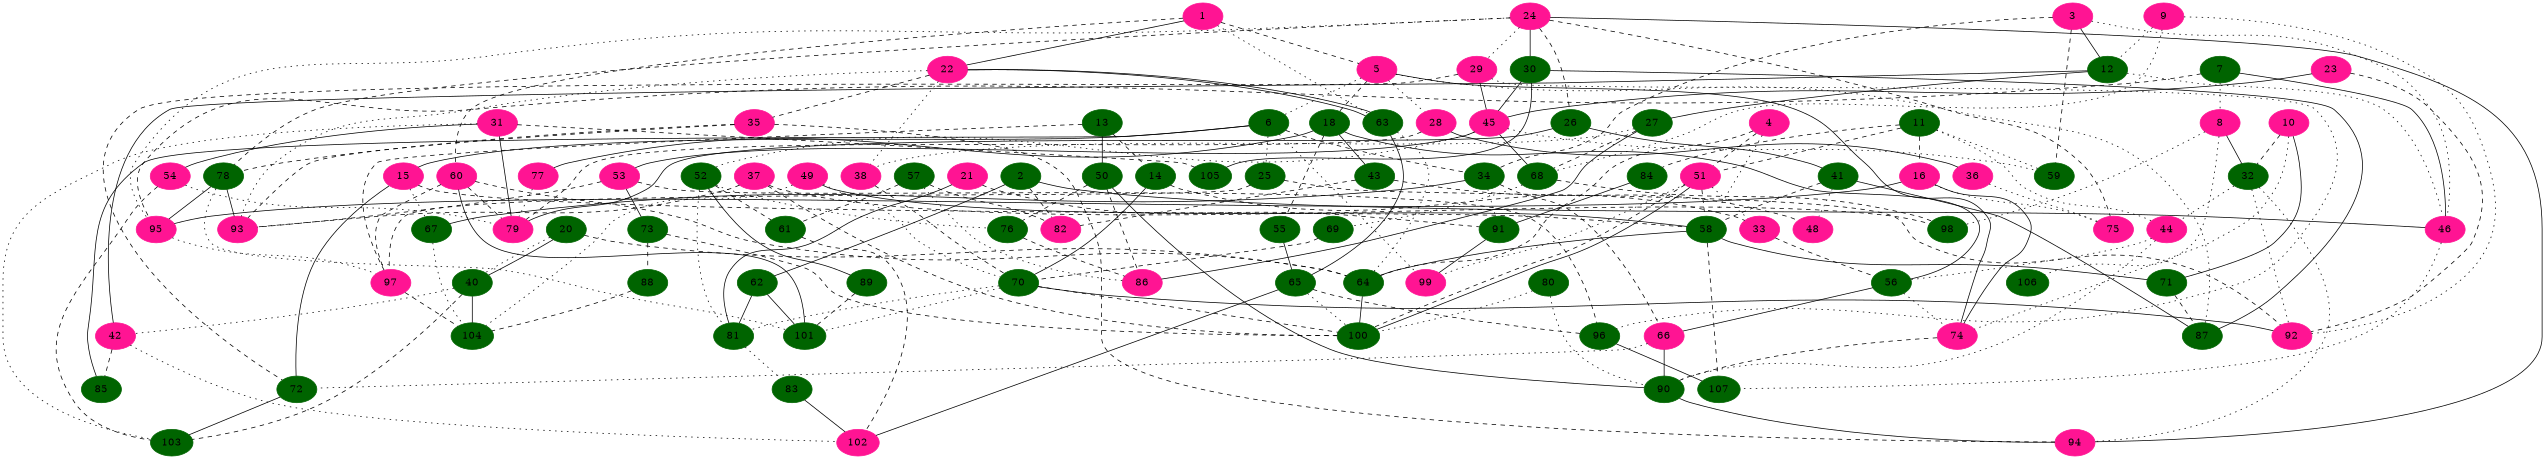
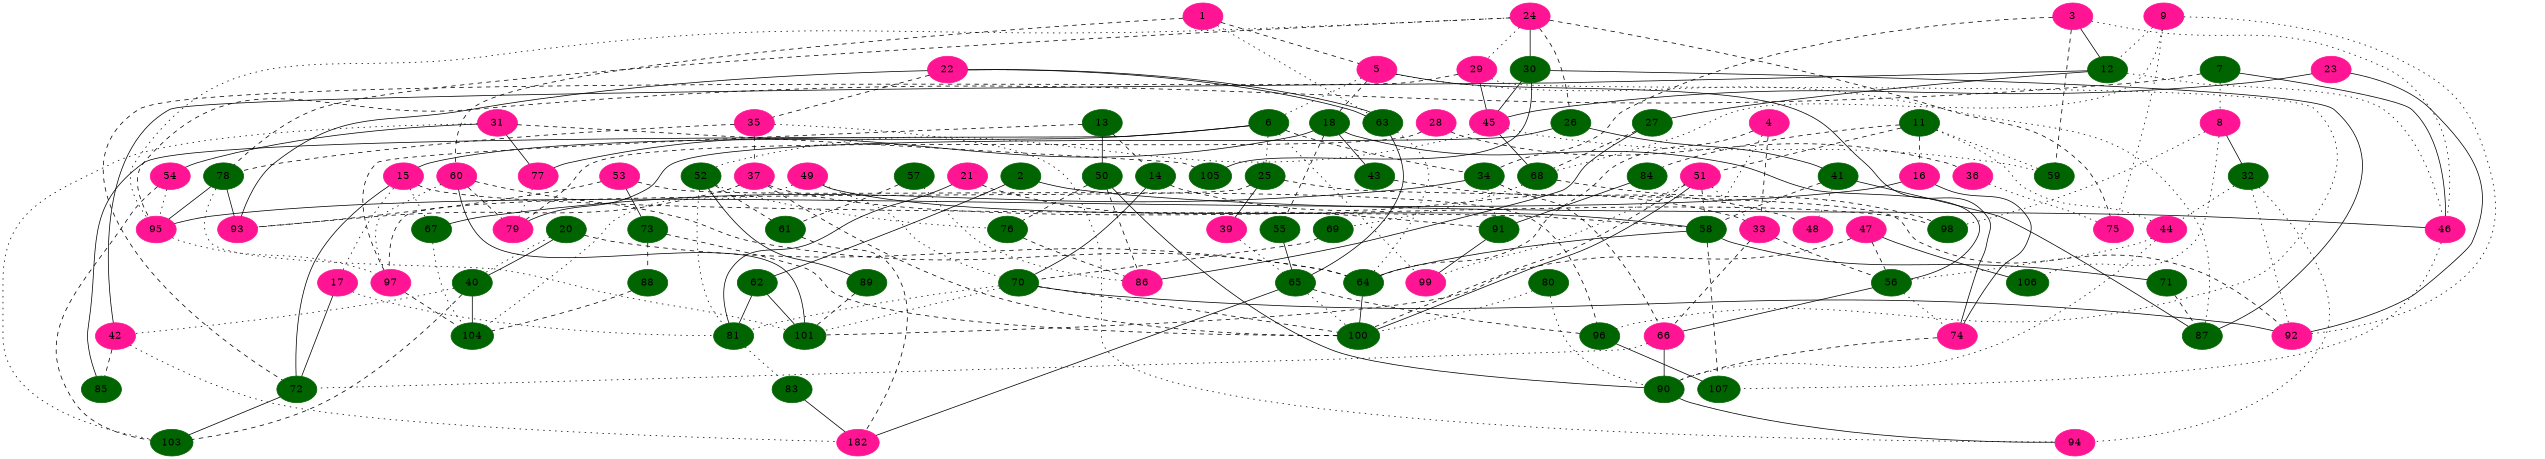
(1064, 45) -> none
(2302, 48) -> none
(1403, 93) -> none
(528, 101) -> (528, 101)
(2289, 123) -> none
(480, 141) -> (754, 150)
(1781, 145) -> (1781, 145)
(1224, 153) -> none
(1728, 154) -> (1764, 180)
(505, 176) -> (514, 145)
(861, 176) -> none
(2016, 204) -> (2144, 124)
(285, 206) -> (163, 203)
(2480, 218) -> (2480, 218)
(378, 222) -> (394, 208)
(1061, 229) -> none
none -> (1227, 229)
none -> (1866, 229)
none -> (1716, 279)
none -> (338, 283)
(1336, 410) -> (1336, 410)
(858, 443) -> (858, 443)
